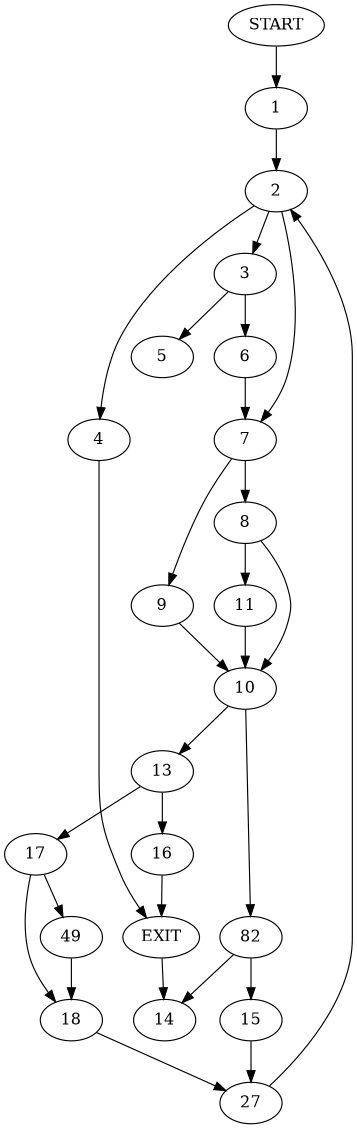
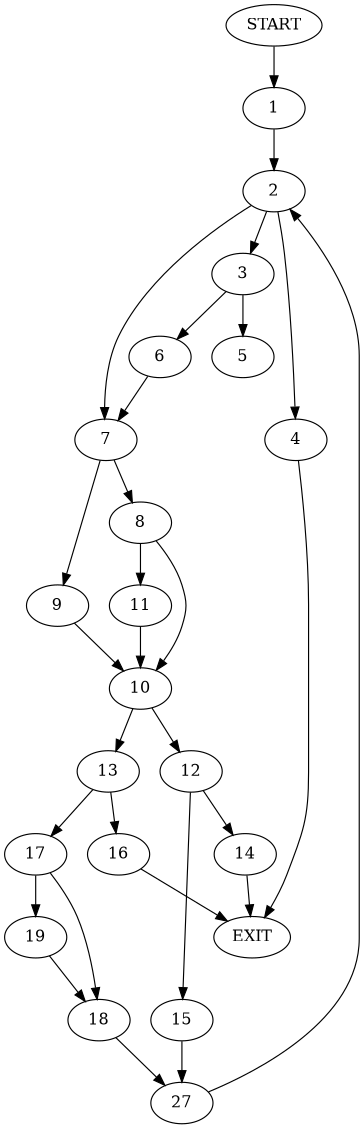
(71, 937) -> (36, 937)
(251, 937) -> (191, 771)
(163, 973) -> (248, 890)
